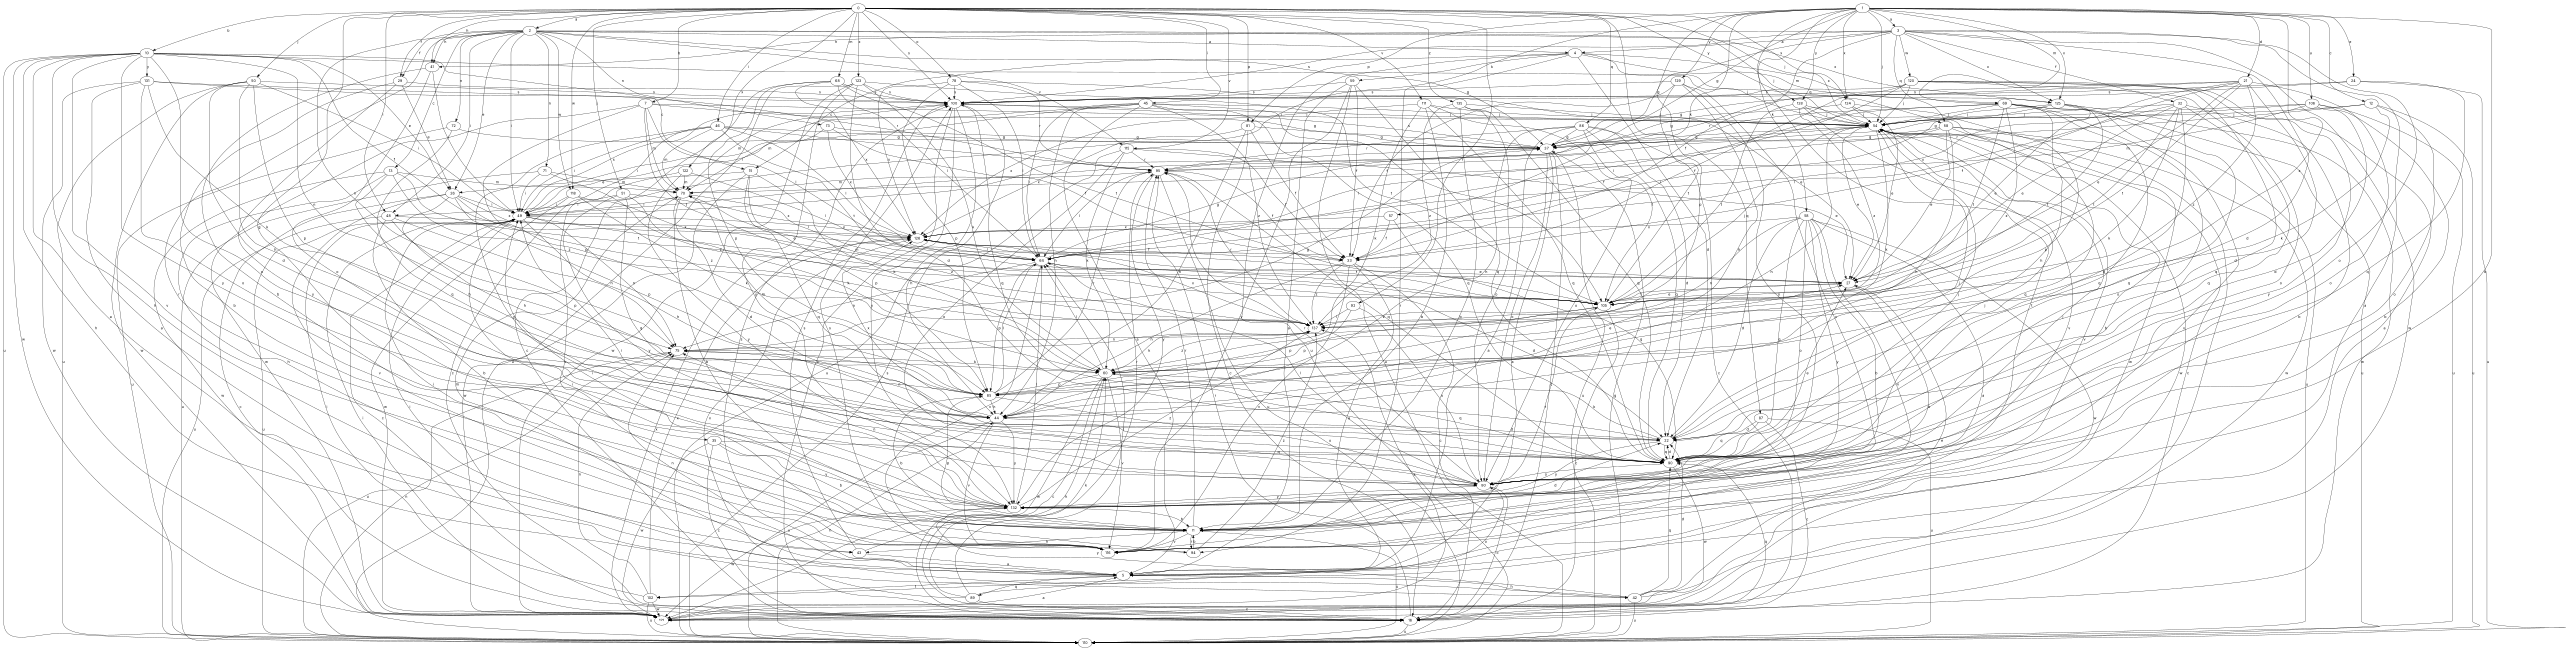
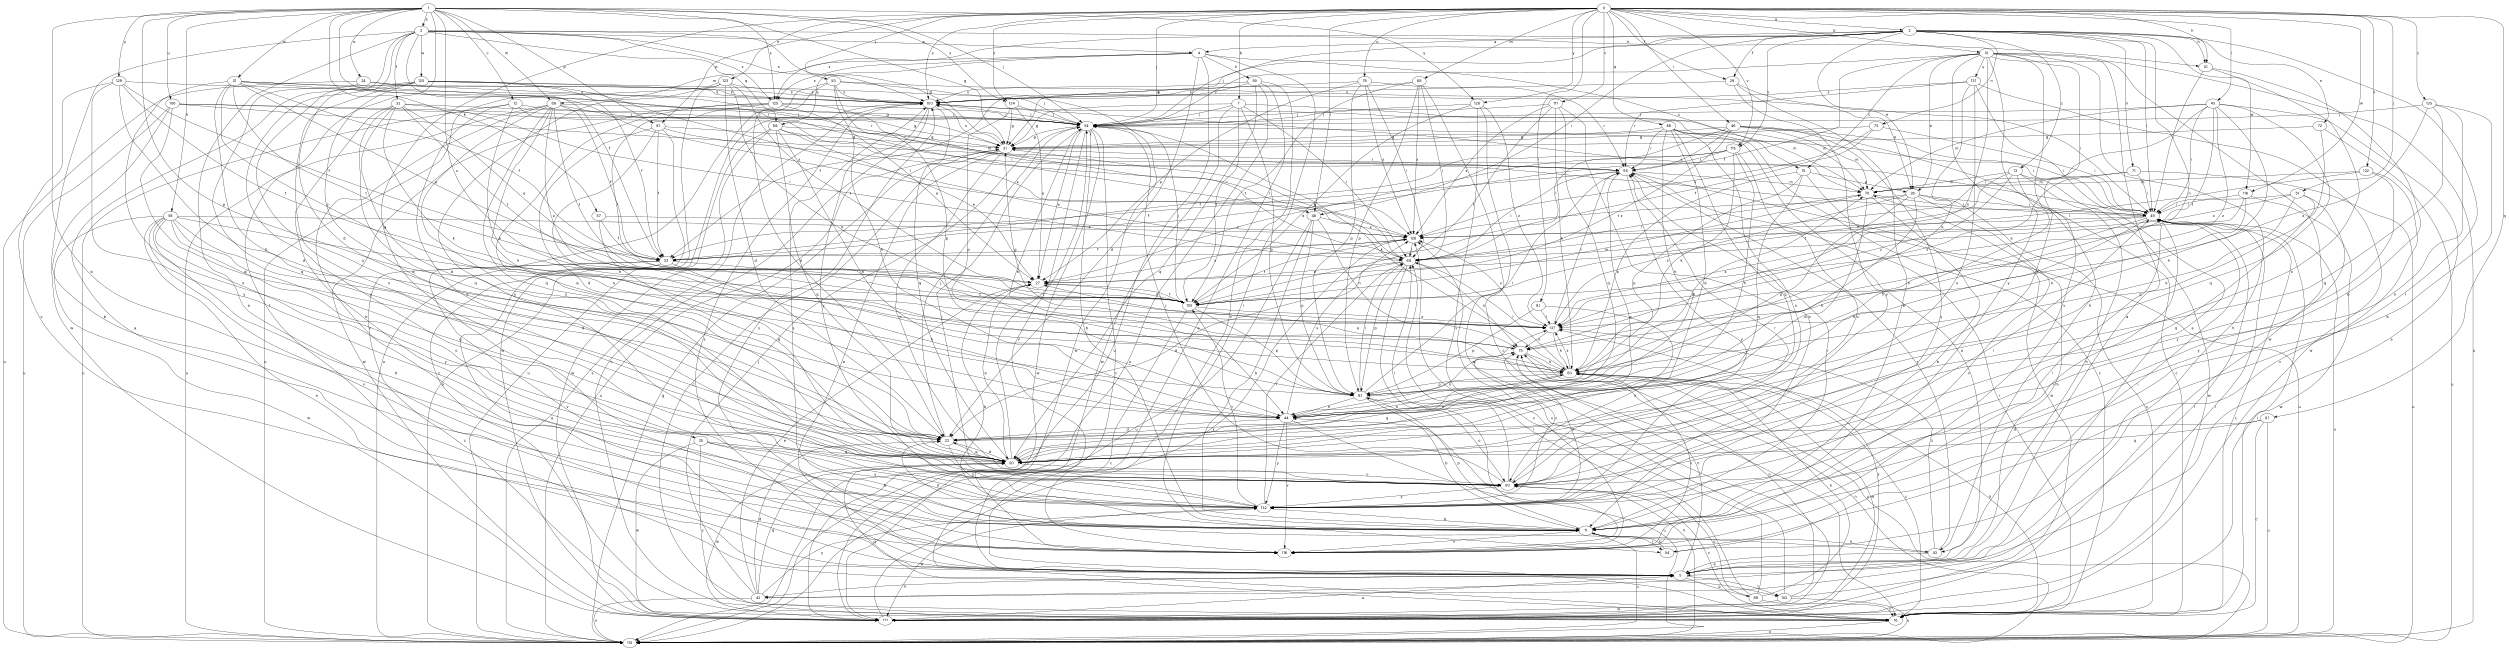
none -> (663, 299)
(1269, 463) -> (1814, 369)
